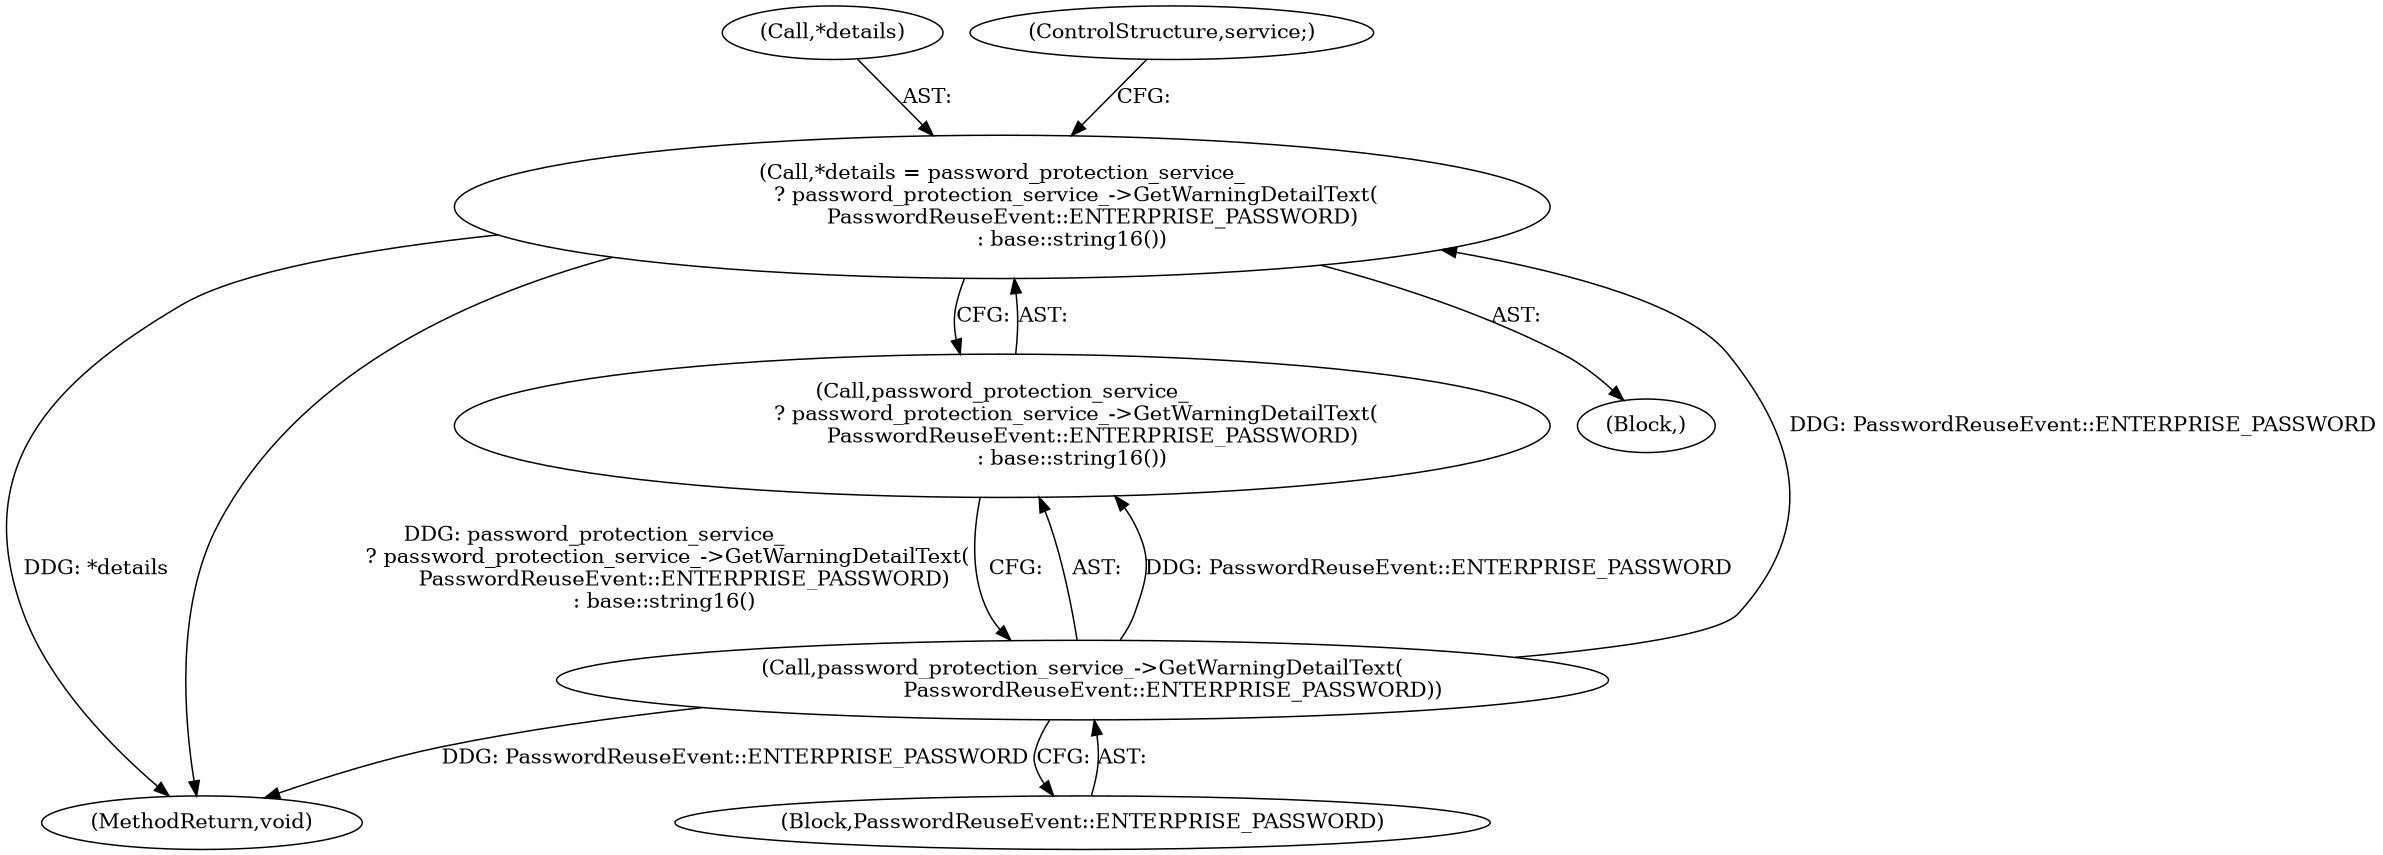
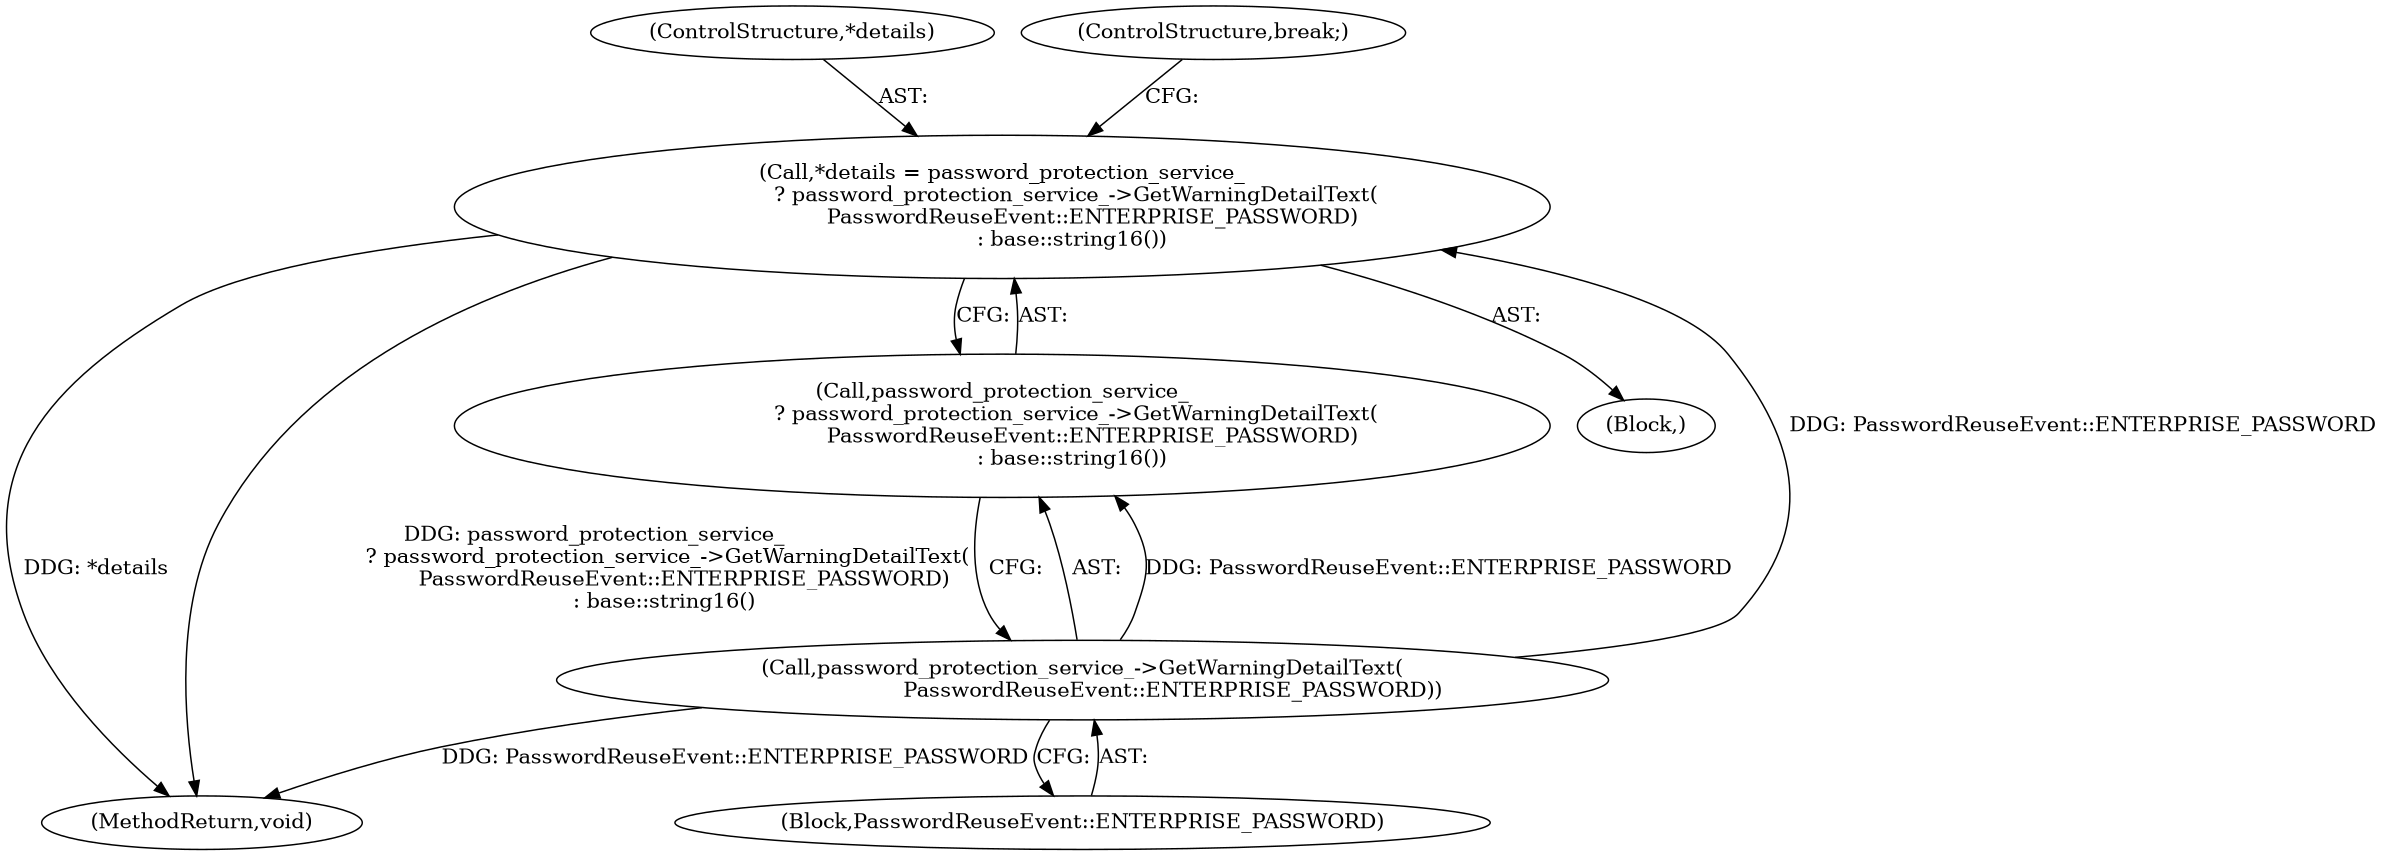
(833, 33) -> (792, 33)
(1172, 33) -> (1213, 33)
